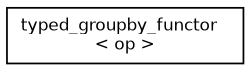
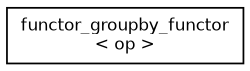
(125, 36) -> (125, 36)
